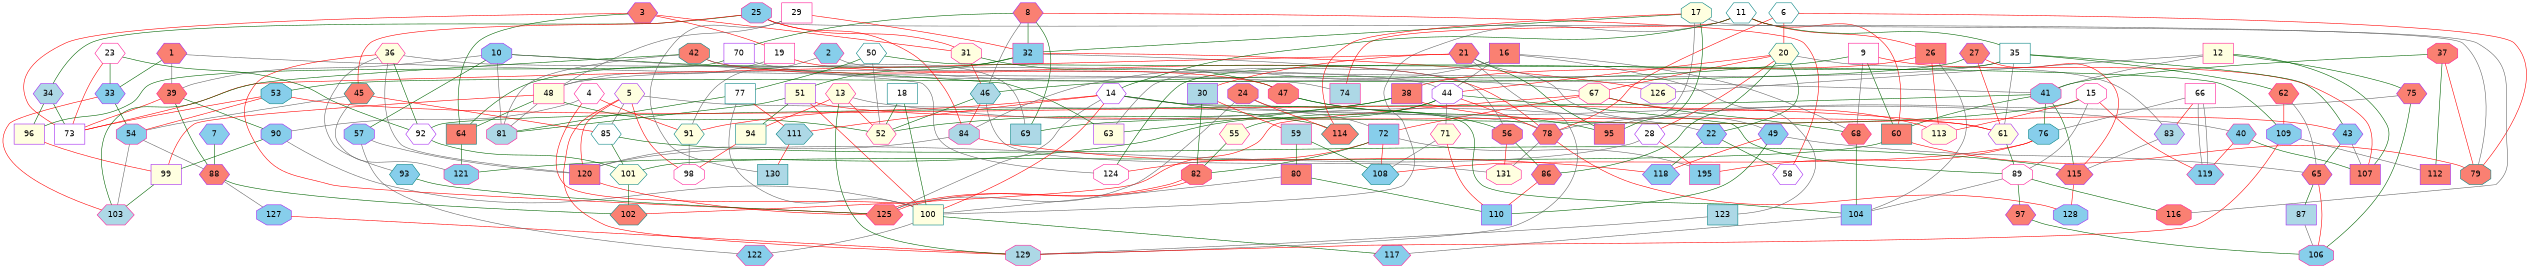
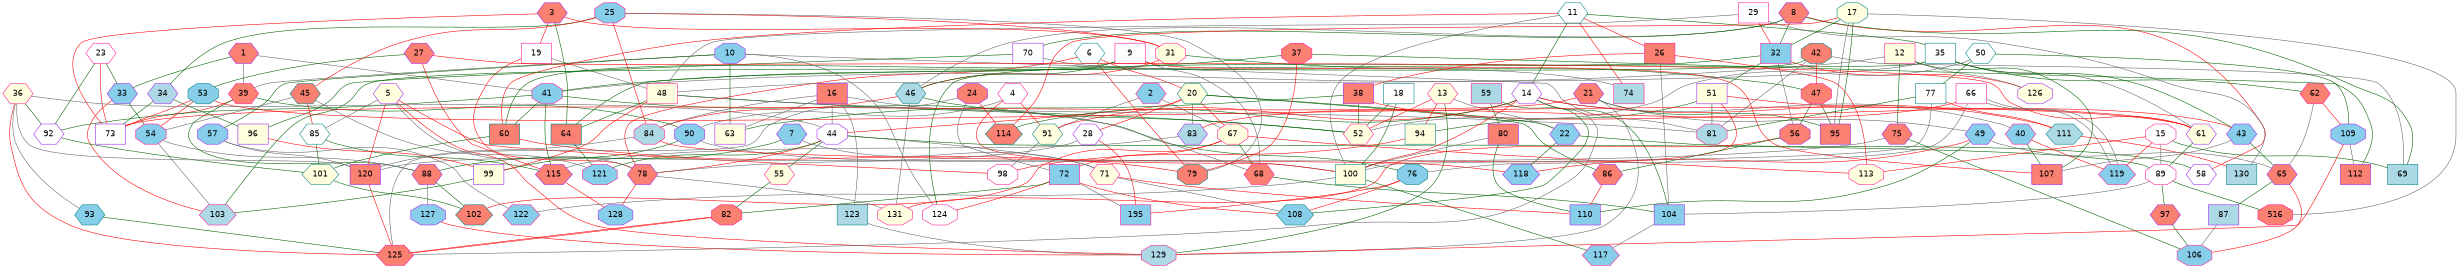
(1203, 94) -> none
none -> (948, 154)
(2174, 215) -> (2275, 215)
